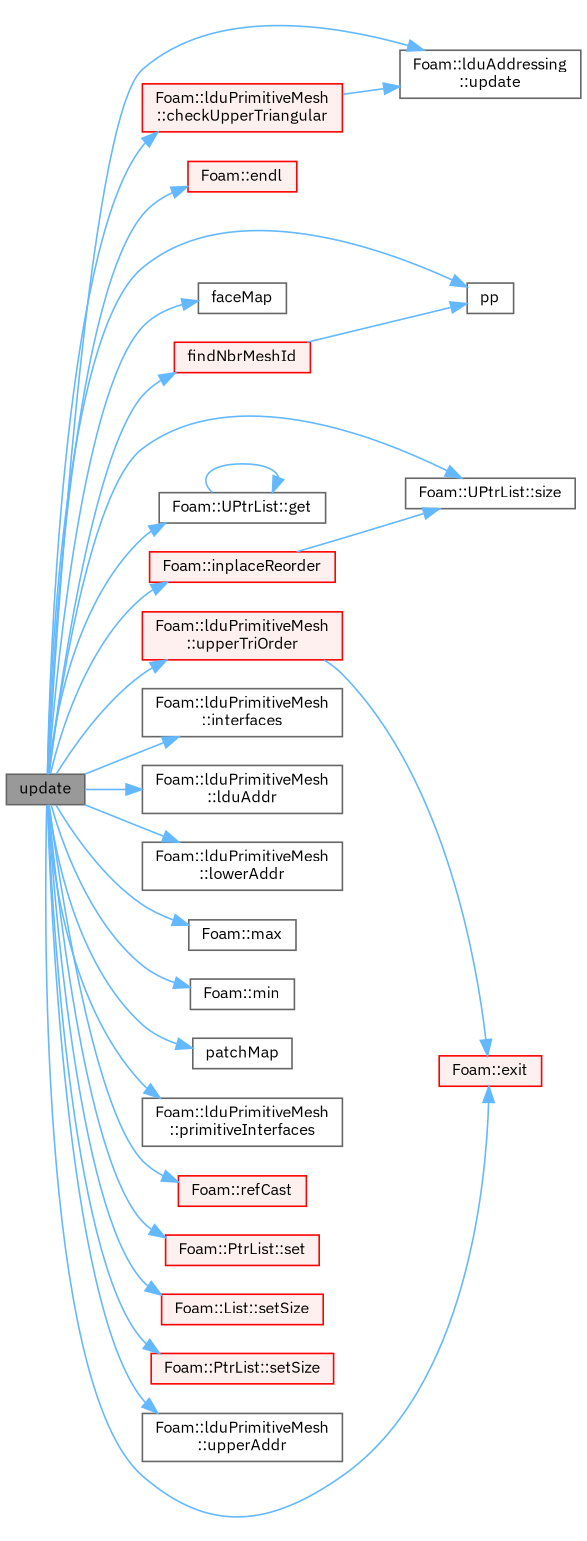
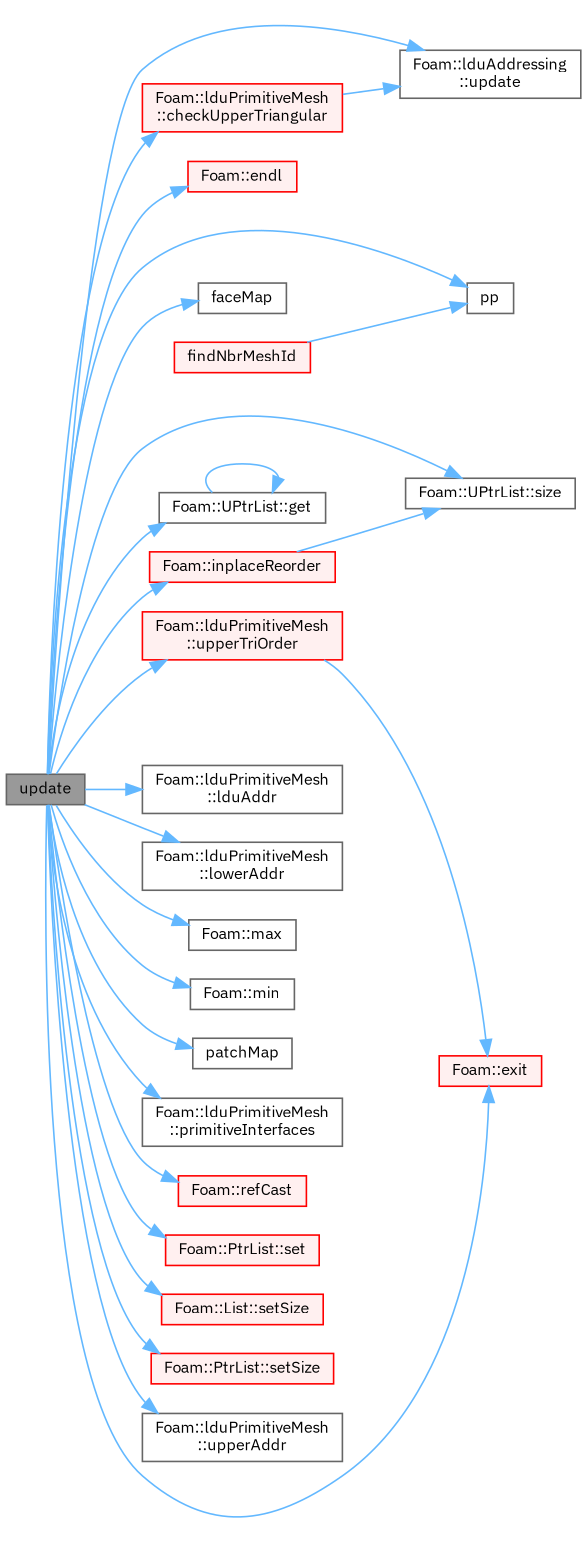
(100, 498) -> none
(242, 713) -> none
